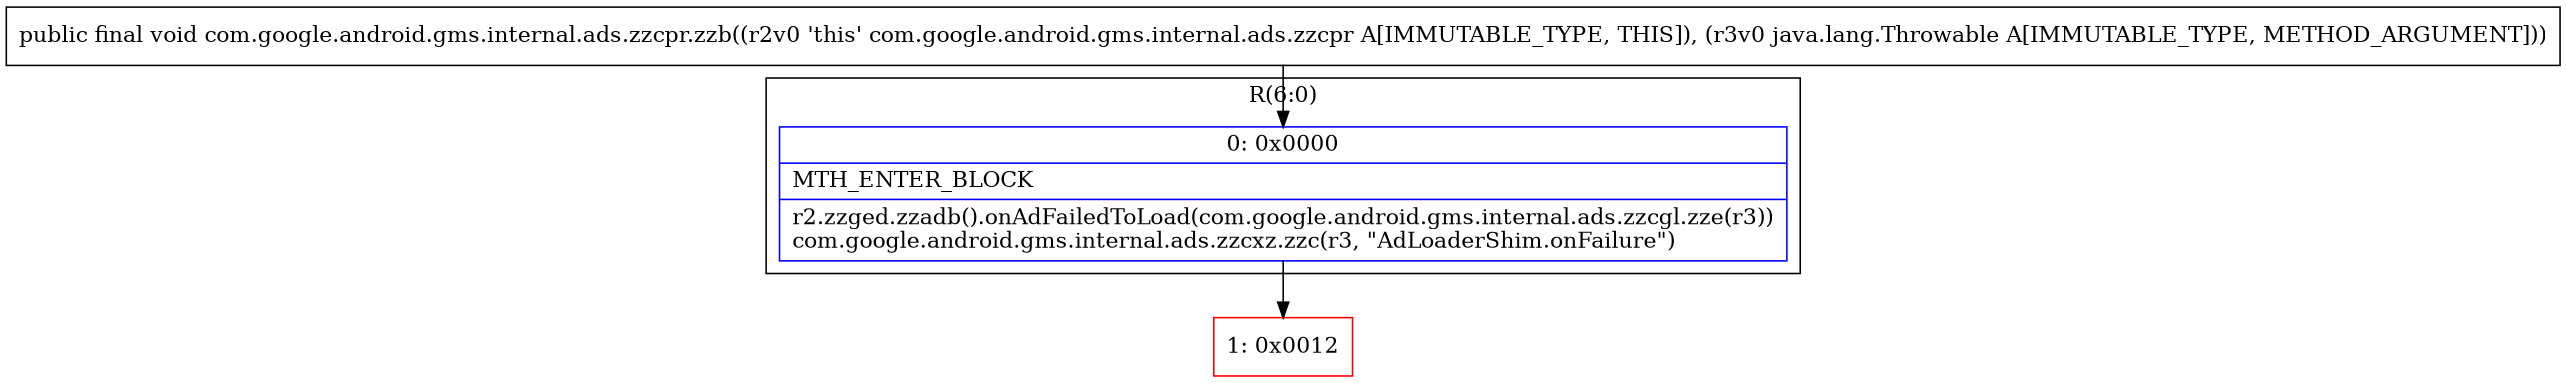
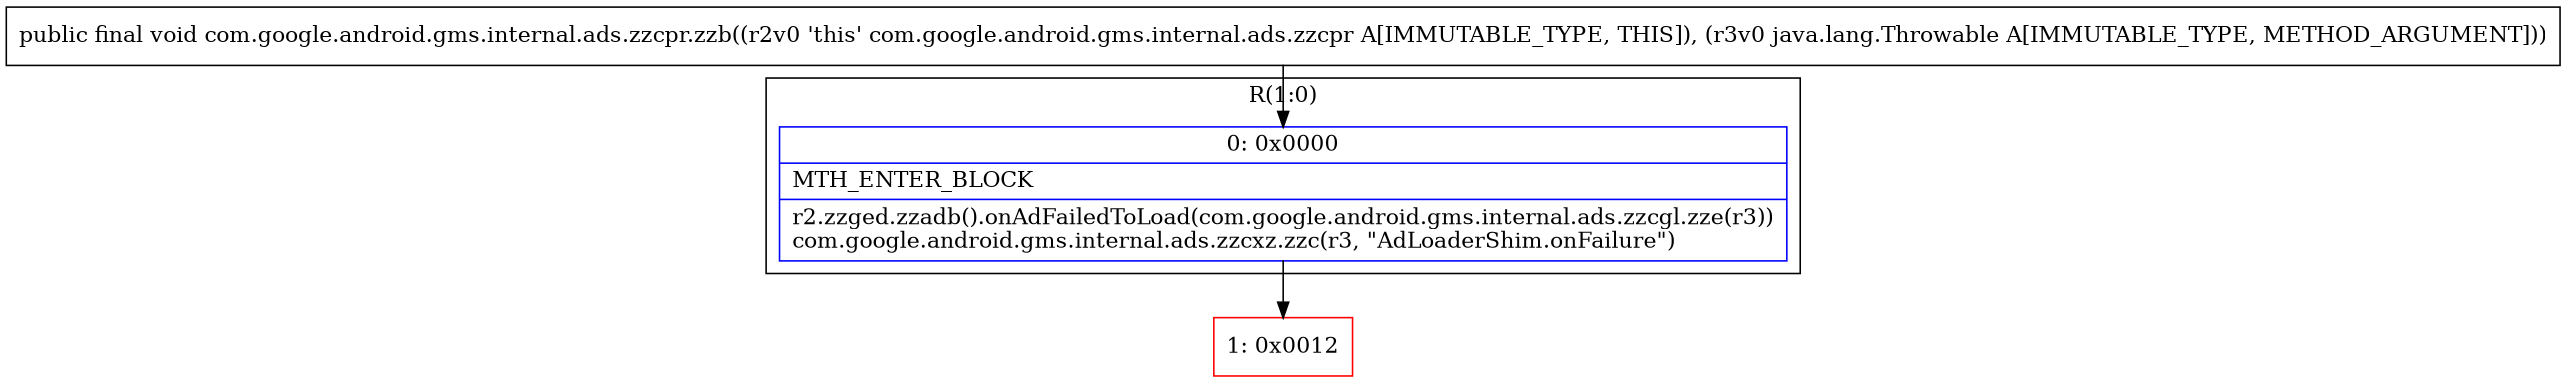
(1283, 96) -> (1283, 96)
